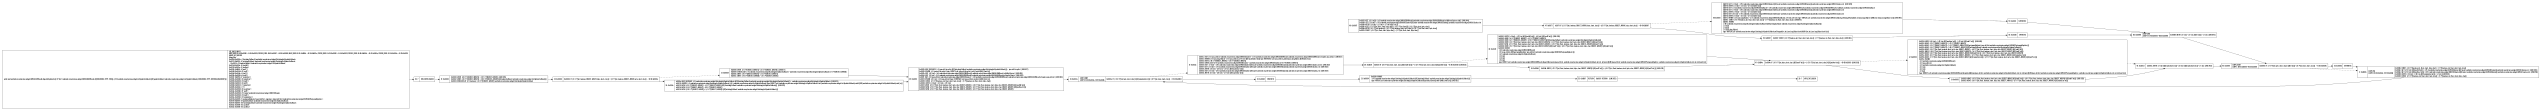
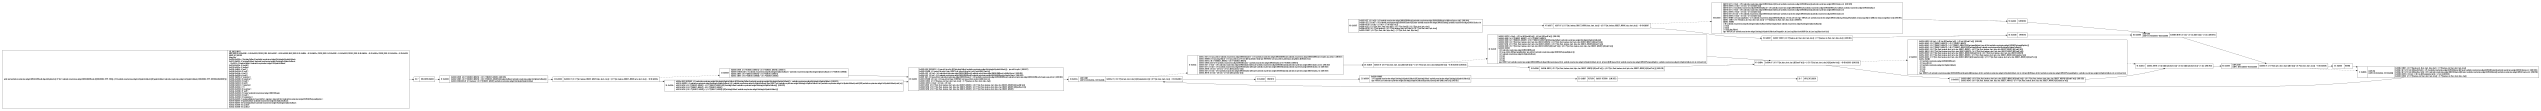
(2348, 66) -> (2348, 66)
